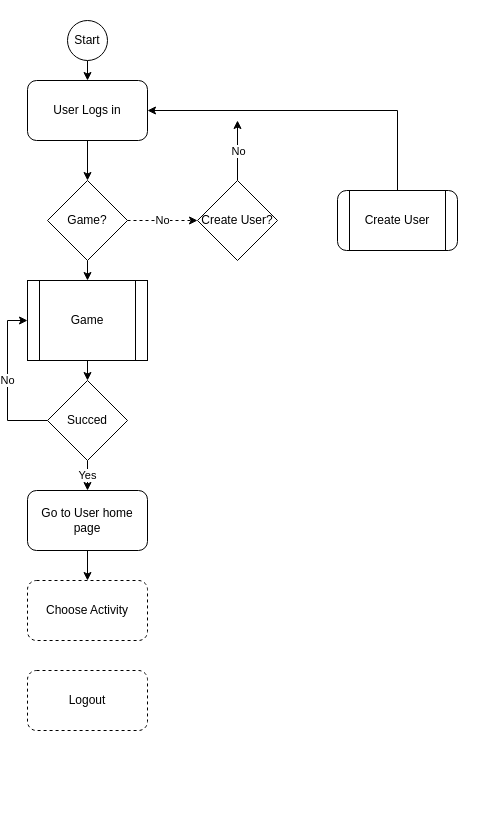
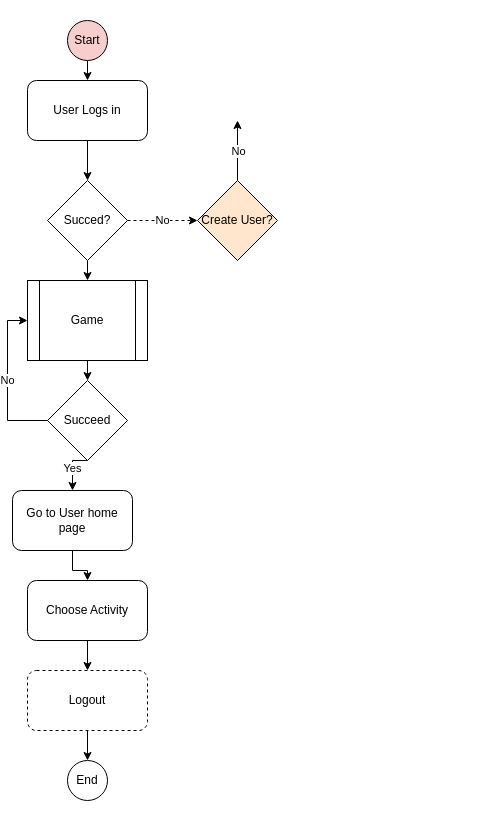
(88, 41) -> (88, 41)
(316, 111) -> none
(88, 221) -> (88, 221)
(238, 221) -> (238, 221)
(398, 221) -> none
(88, 421) -> (88, 421)
(88, 521) -> (73, 521)
(88, 611) -> (88, 611)
none -> (88, 660)
none -> (88, 742)
none -> (88, 781)
